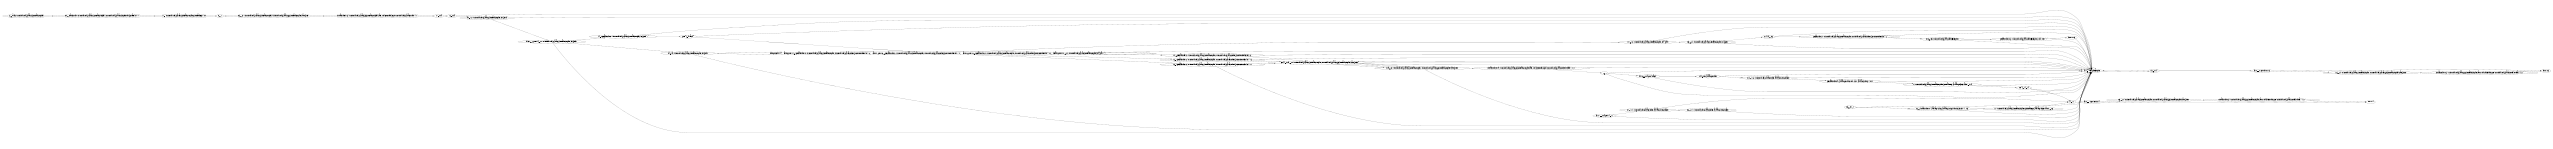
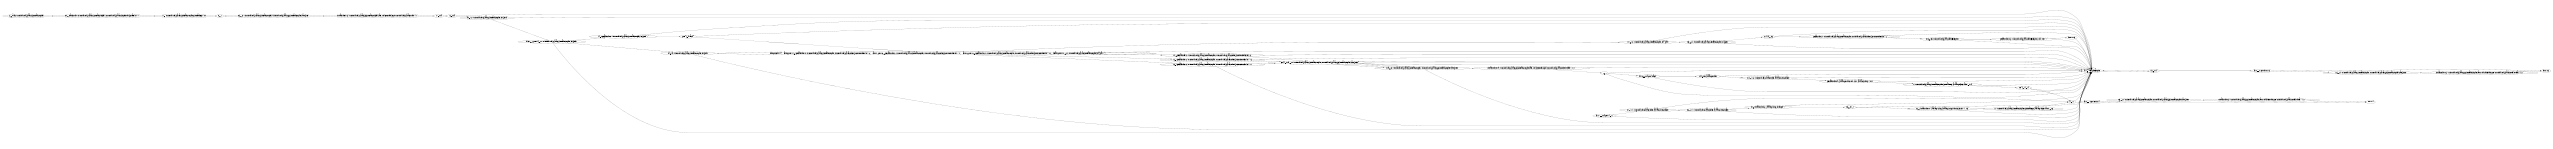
none -> (1768, 107)
